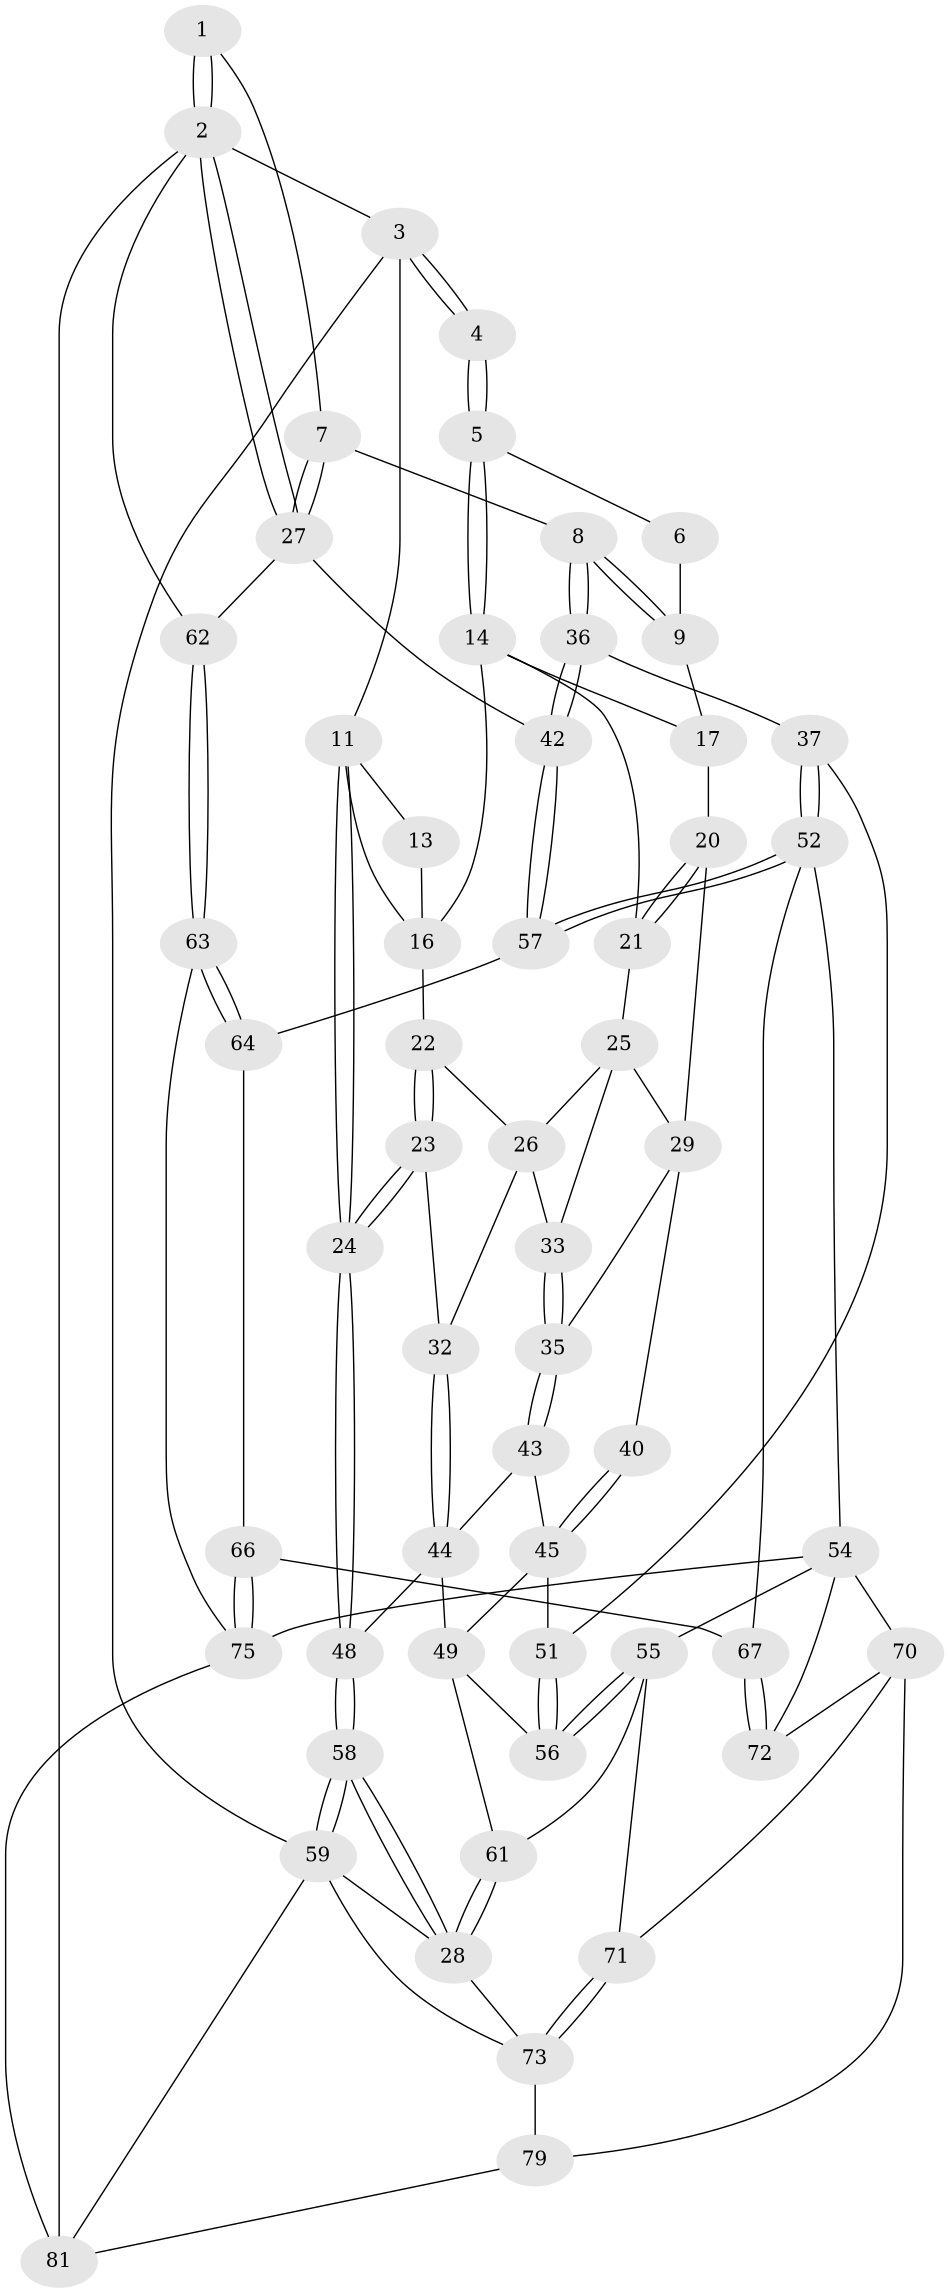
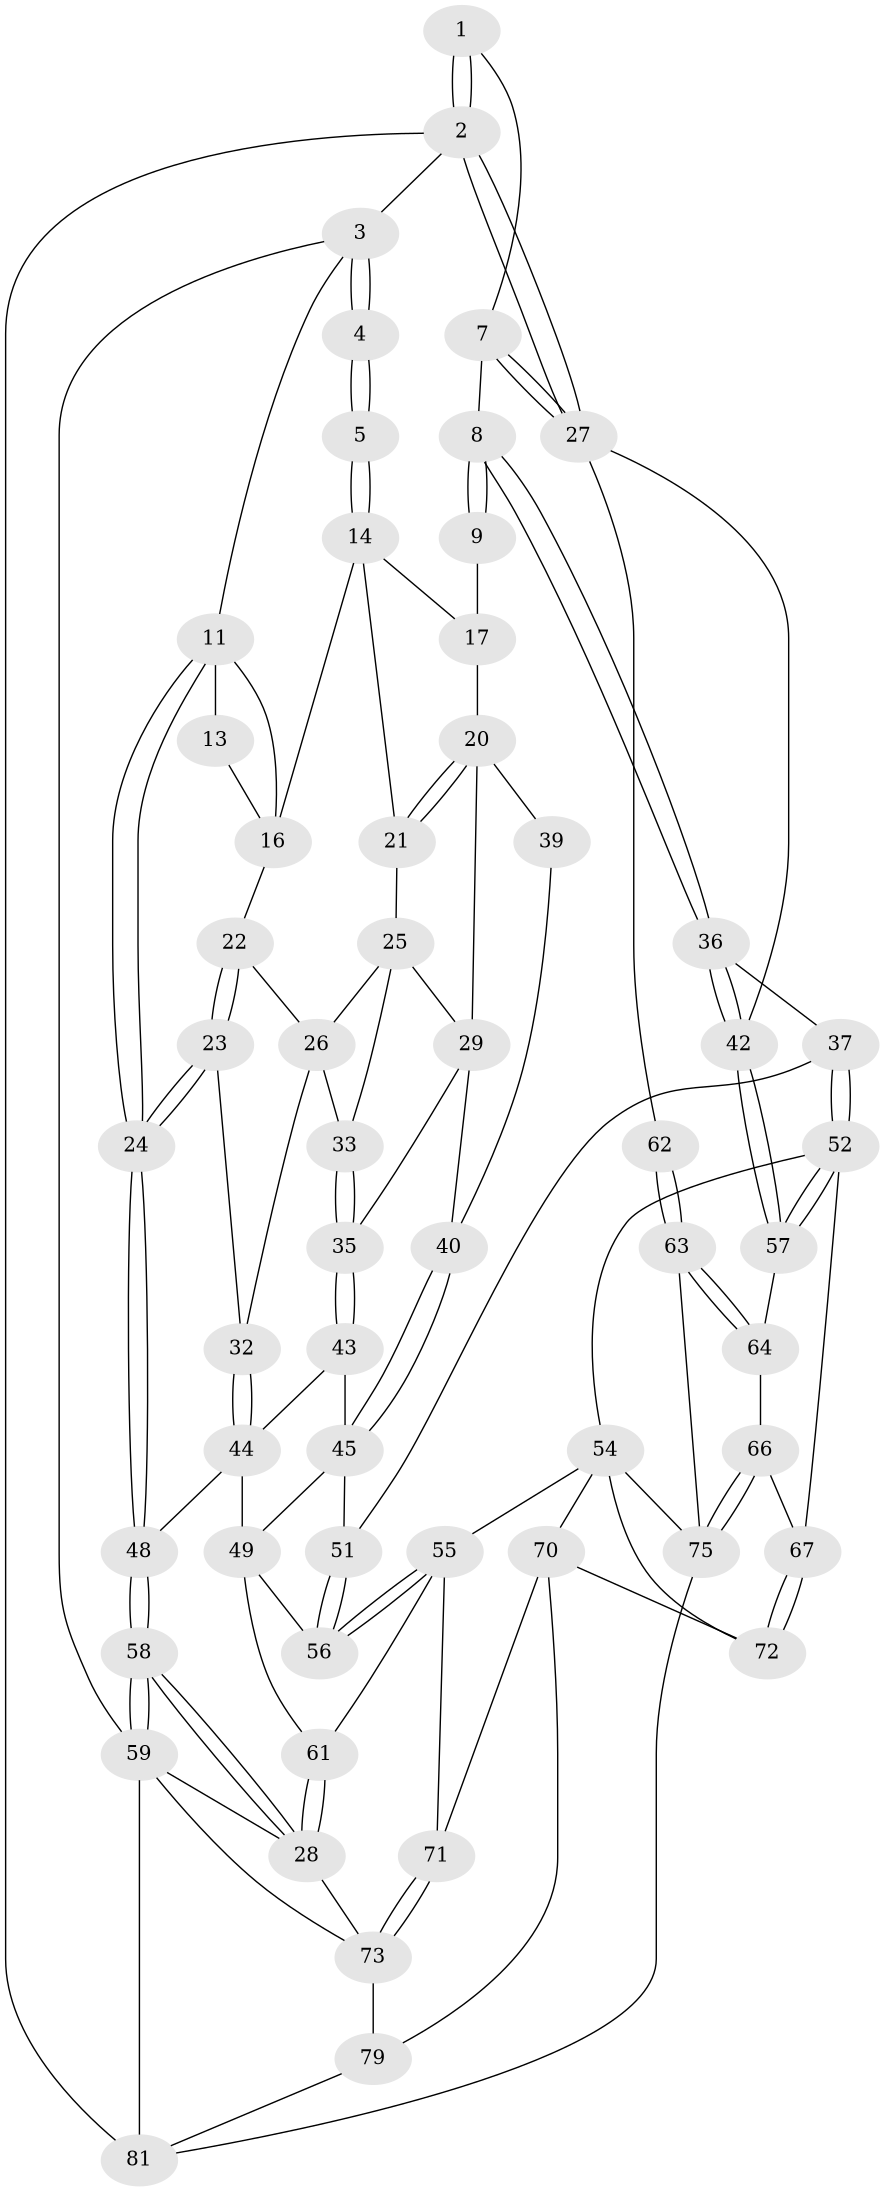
(113, 385) -> none
(680, 538) -> none
none -> (552, 842)
